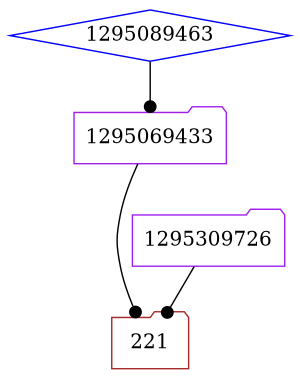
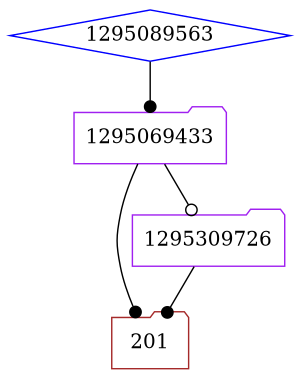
(150, 36) -> (150, 36)
none -> (177, 185)
(150, 343) -> (150, 343)
